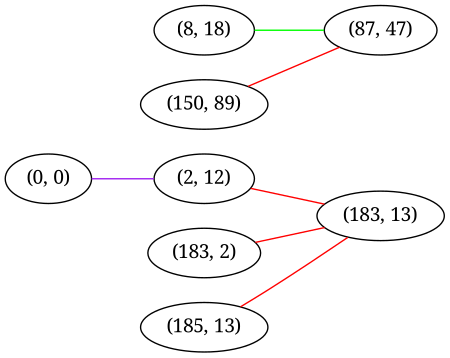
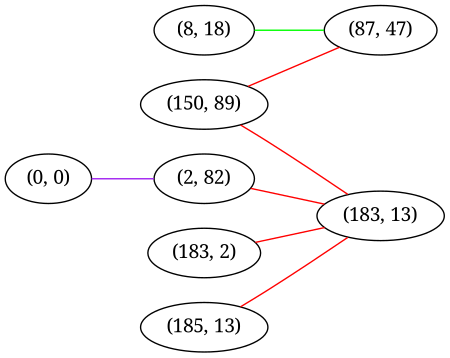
none -> (295, 159)
(204, 179) -> (204, 179)
